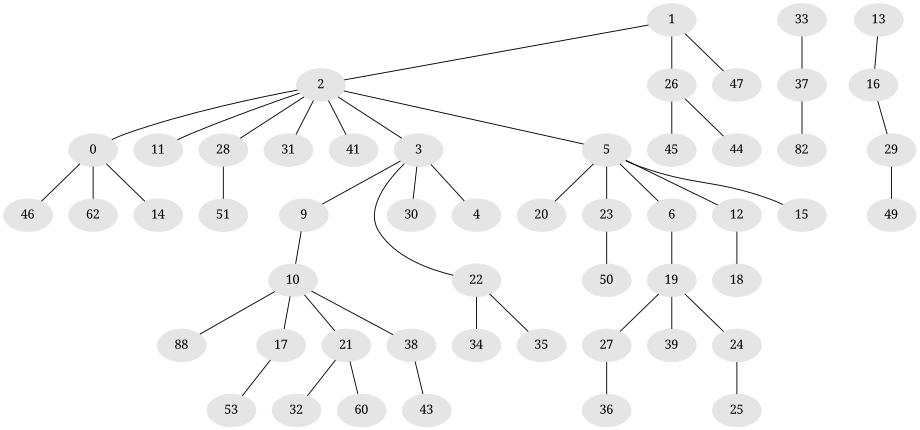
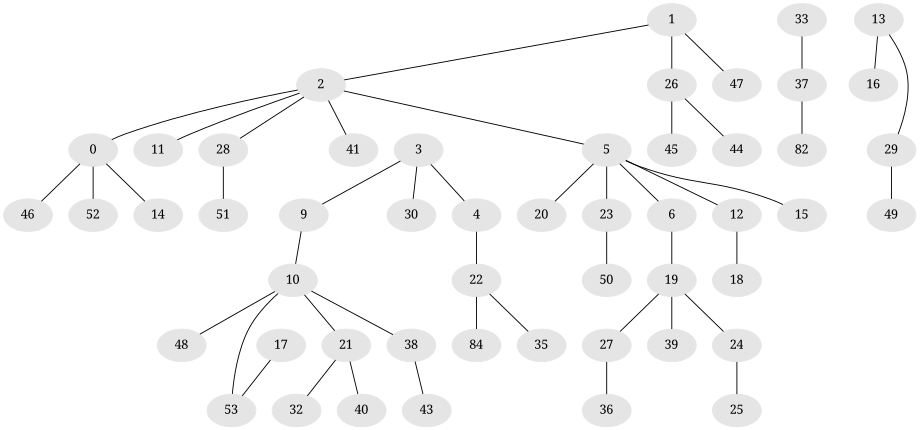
(370, 118) -> none
(882, 118) -> (908, 83)
(288, 150) -> none
(93, 215) -> (93, 215)
(382, 236) -> (476, 248)
(287, 313) -> (244, 339)
(182, 345) -> (182, 345)
(476, 345) -> (476, 345)
(362, 410) -> (362, 410)
